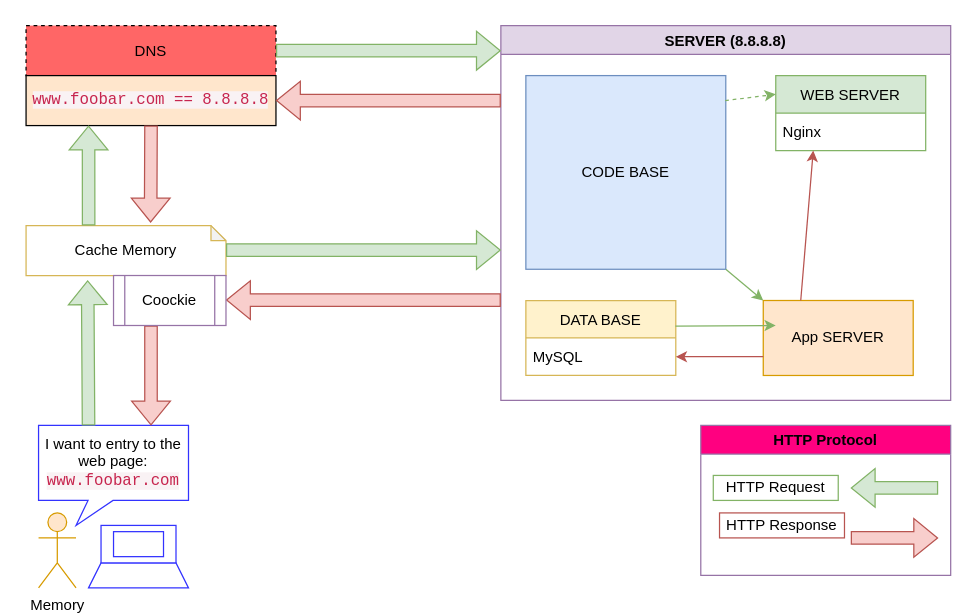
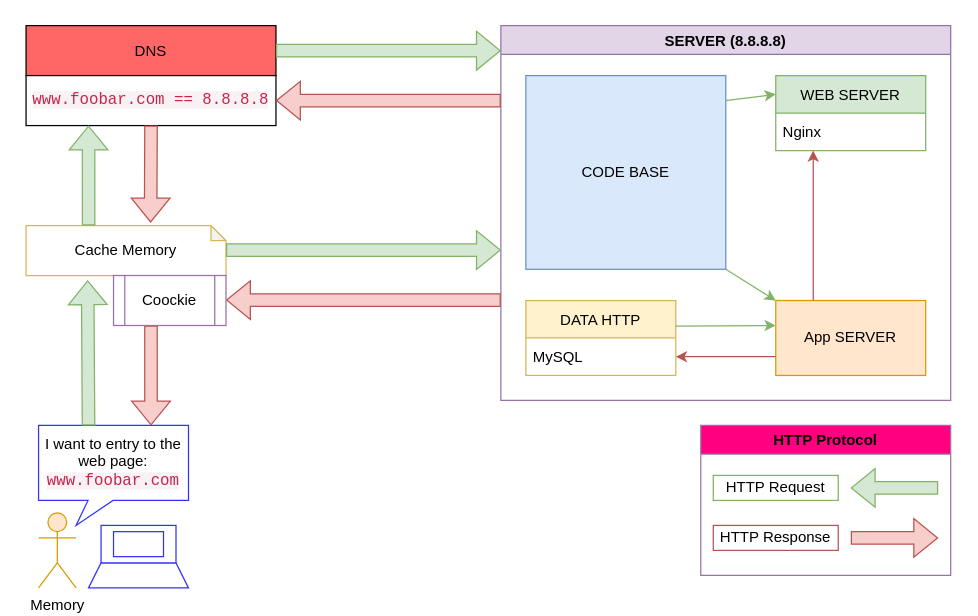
(151, 51) -> (151, 51)
(747, 98) -> (747, 98)
(151, 101) -> (151, 101)
(600, 320) -> (600, 320)
(838, 338) -> (851, 338)
(782, 526) -> (776, 538)
